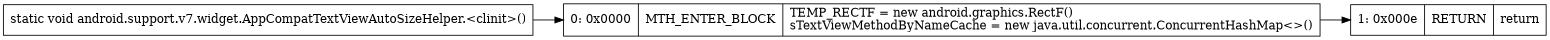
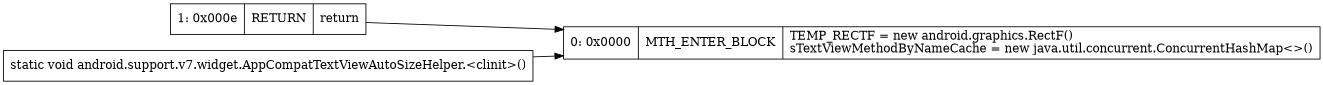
(1331, 20) -> (460, 26)
